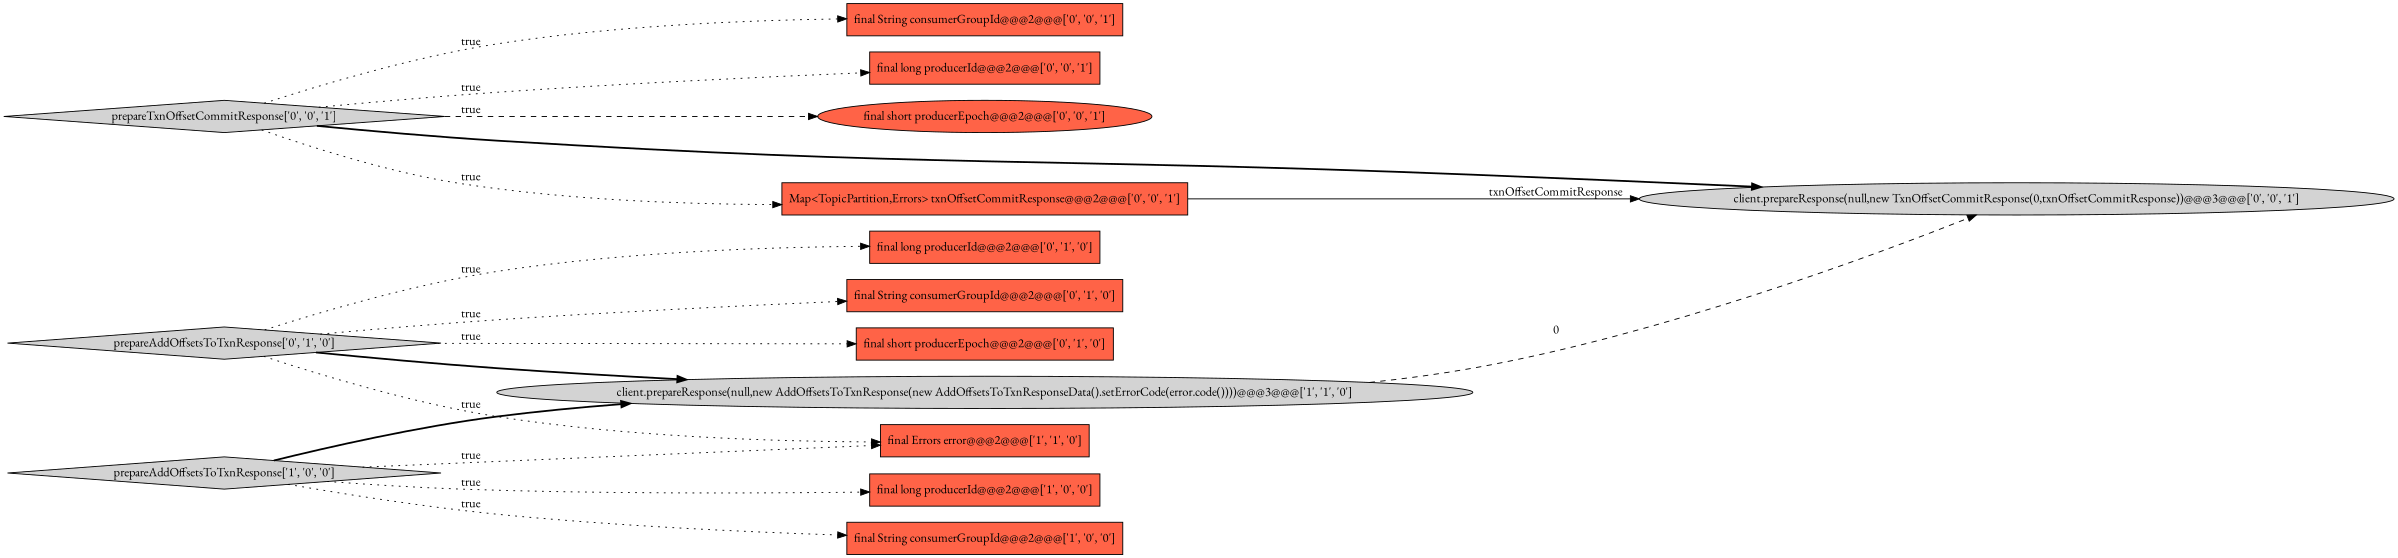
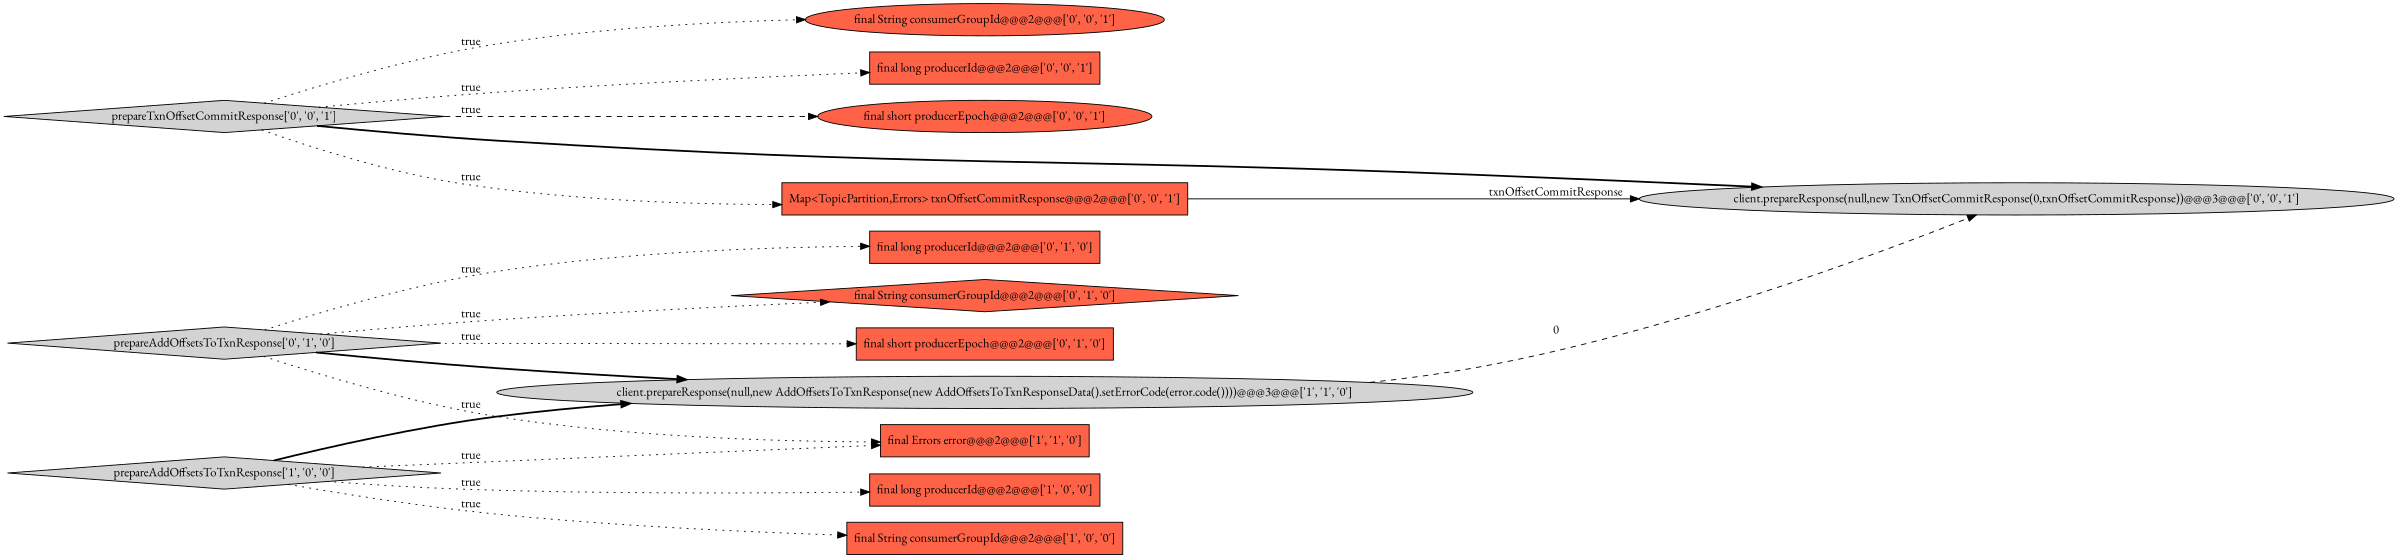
(985, 20) -> (985, 20)
(985, 296) -> (985, 296)
